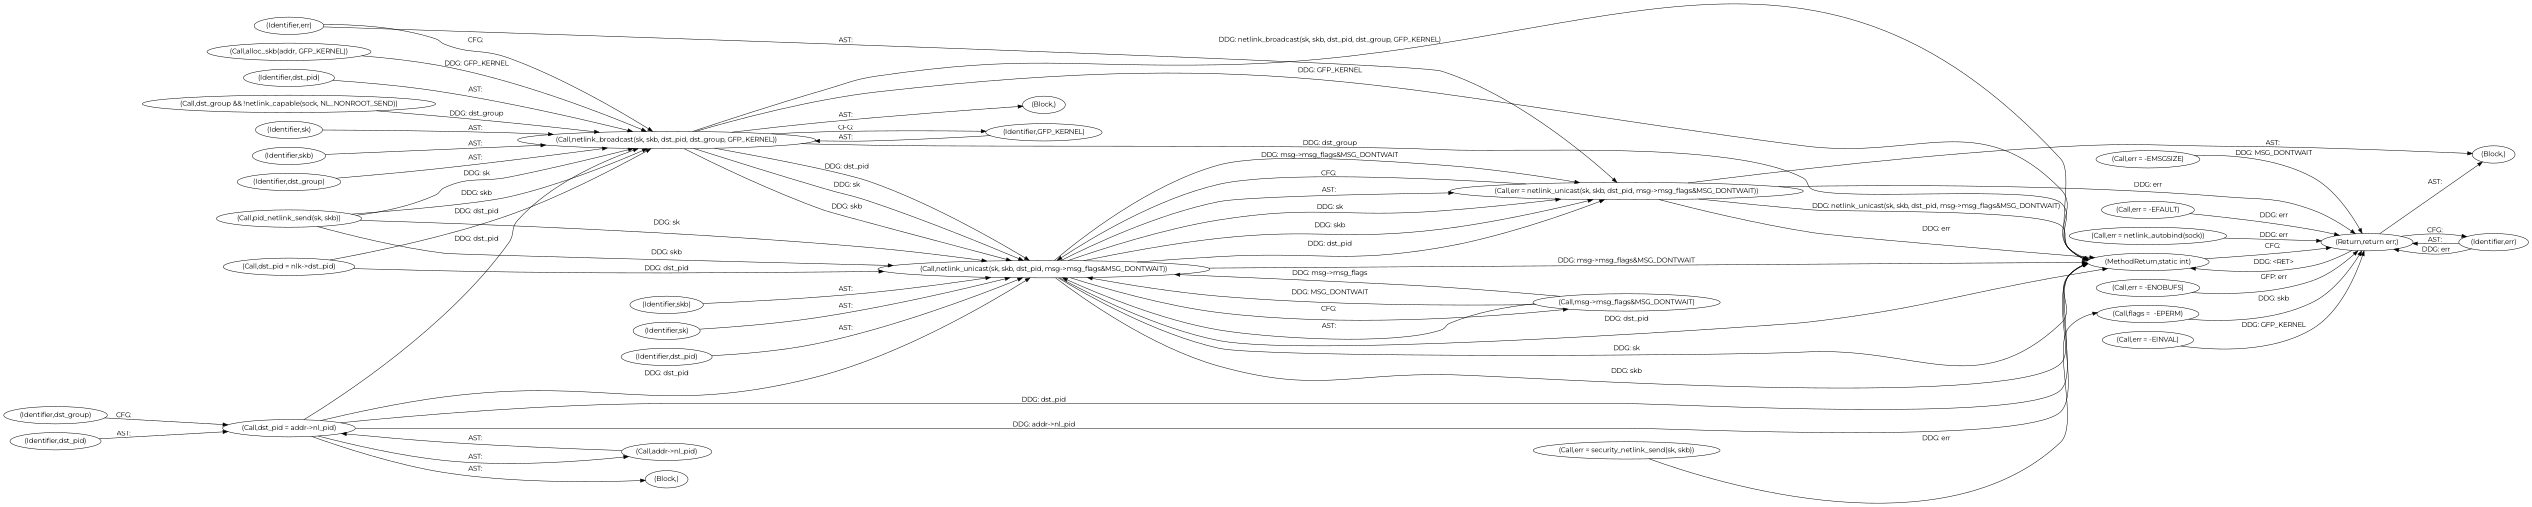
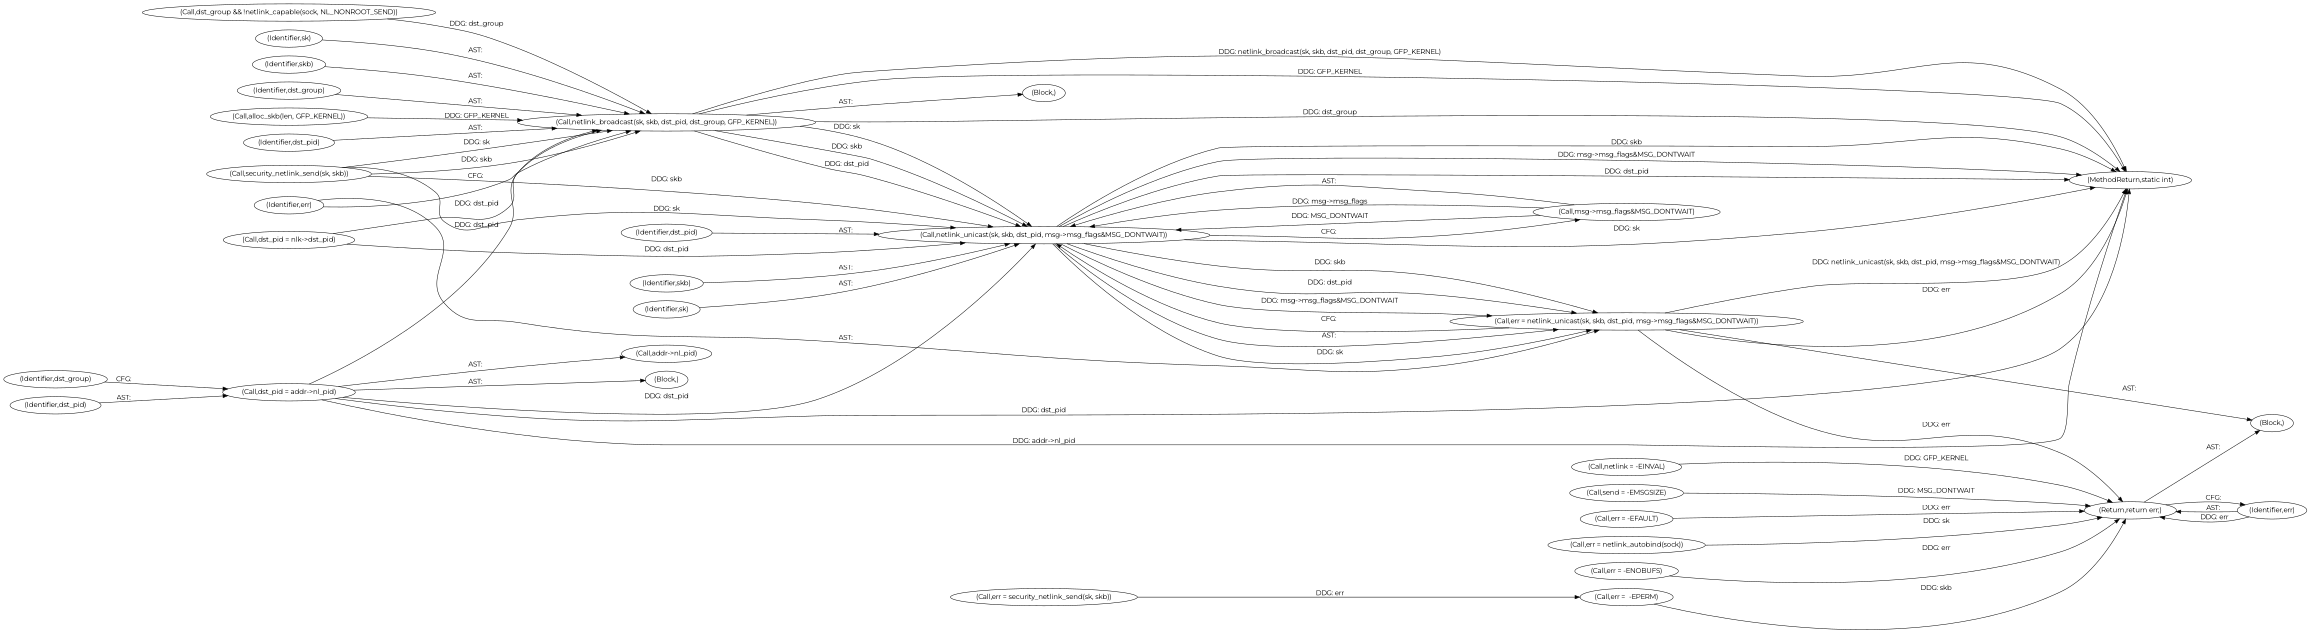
(289, 52) -> (289, 117)
(1044, 132) -> none
(2148, 159) -> (1627, 493)
(289, 219) -> (289, 174)
(2274, 235) -> (1936, 521)
(2266, 254) -> none
(2275, 271) -> none
(2274, 277) -> (1936, 548)
(2148, 314) -> (1627, 597)
(2148, 340) -> (1627, 467)
(484, 445) -> none
